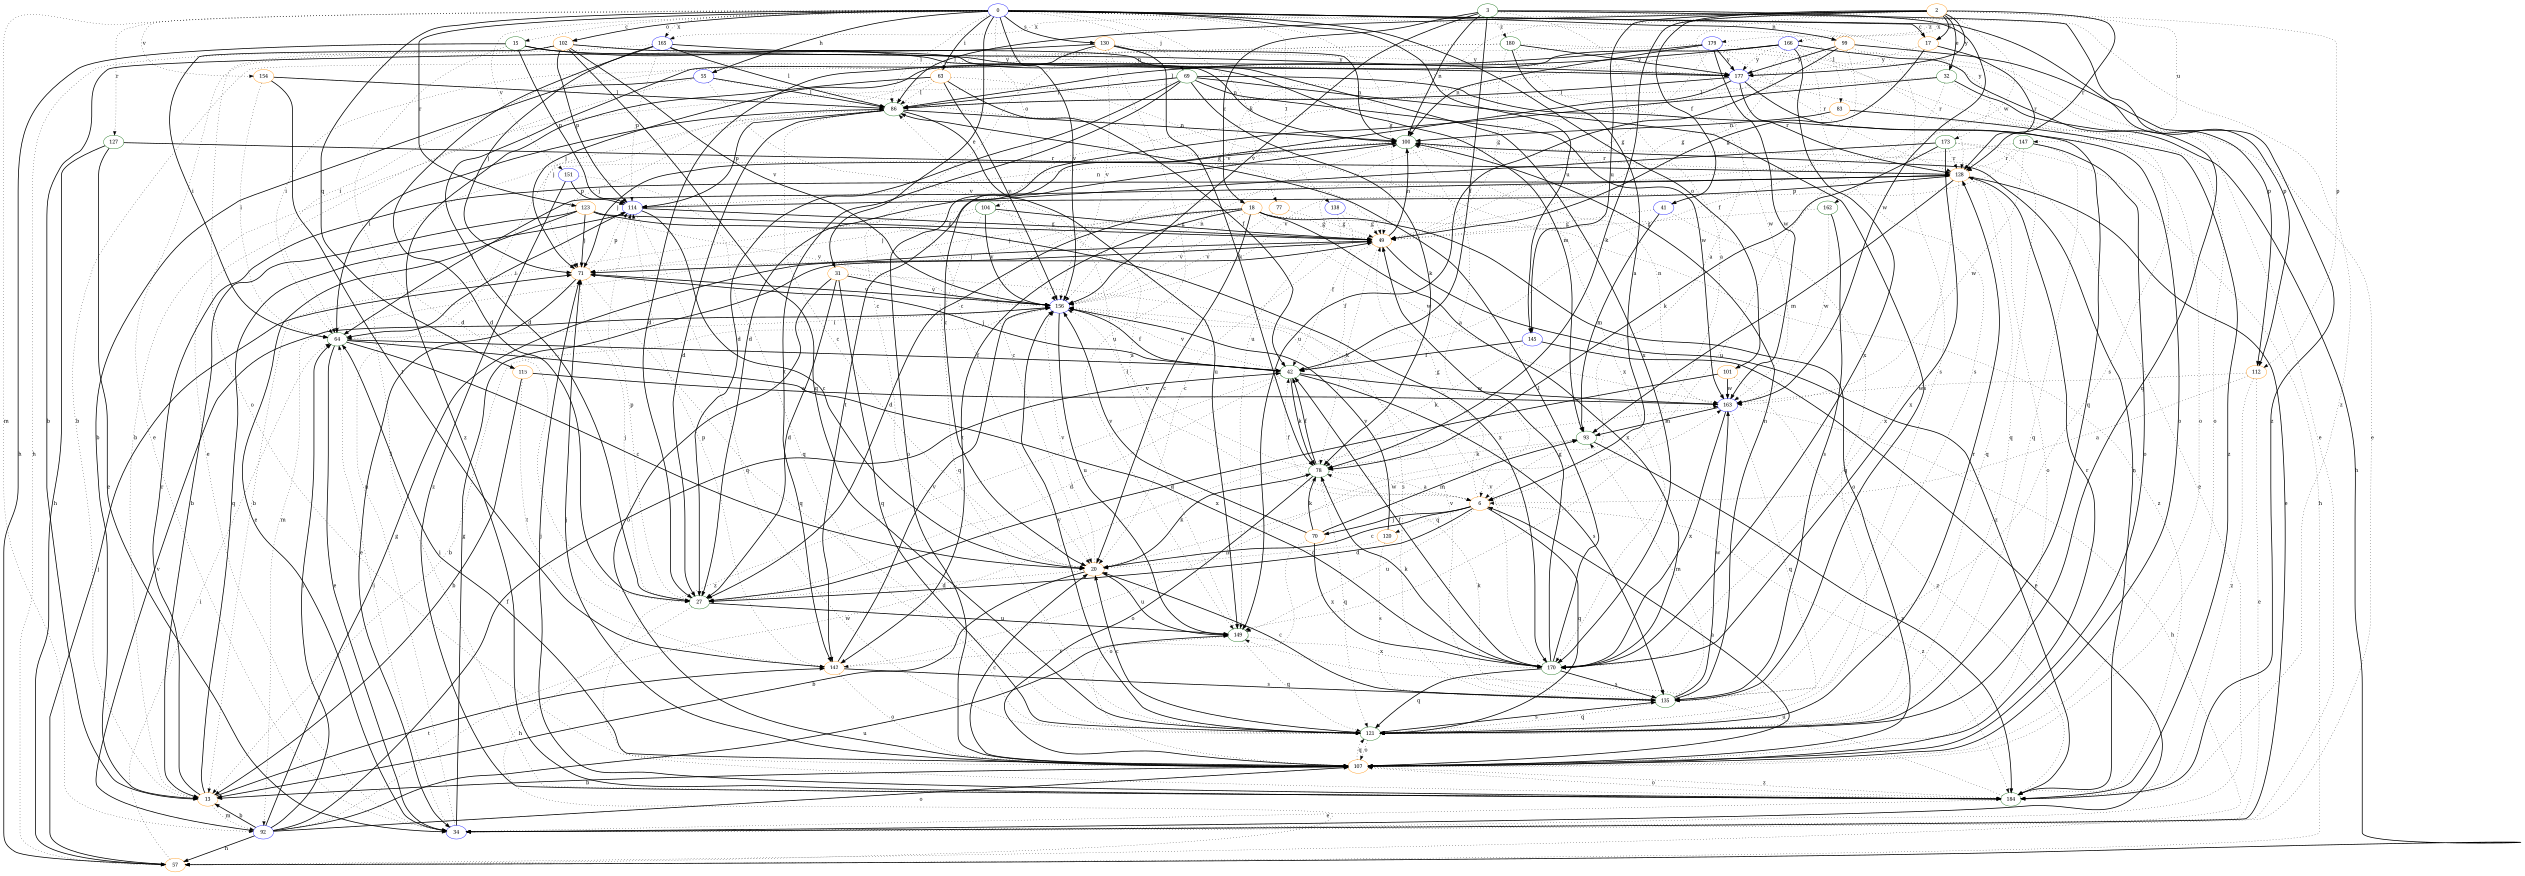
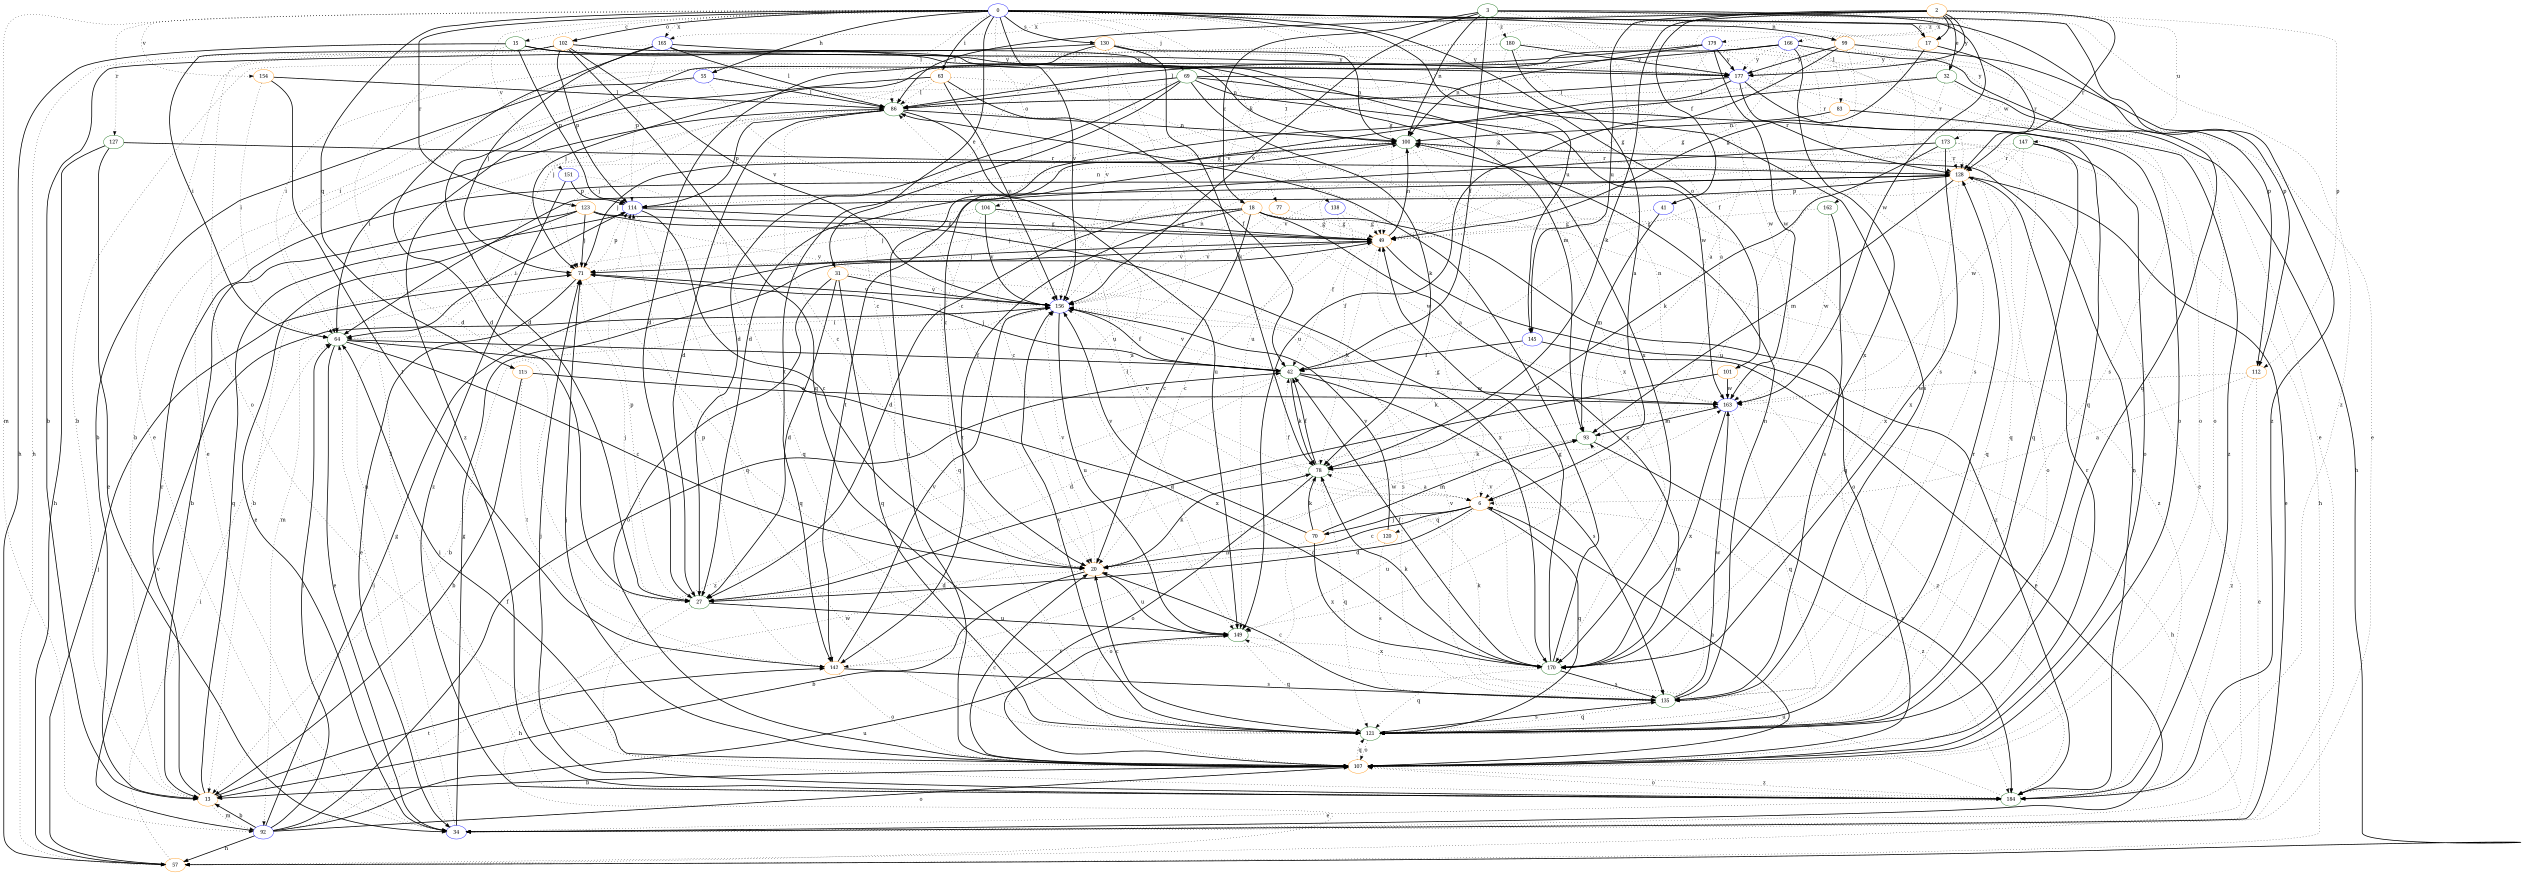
(1943, 668) -> (1943, 668)
(1445, 681) -> (1445, 681)
